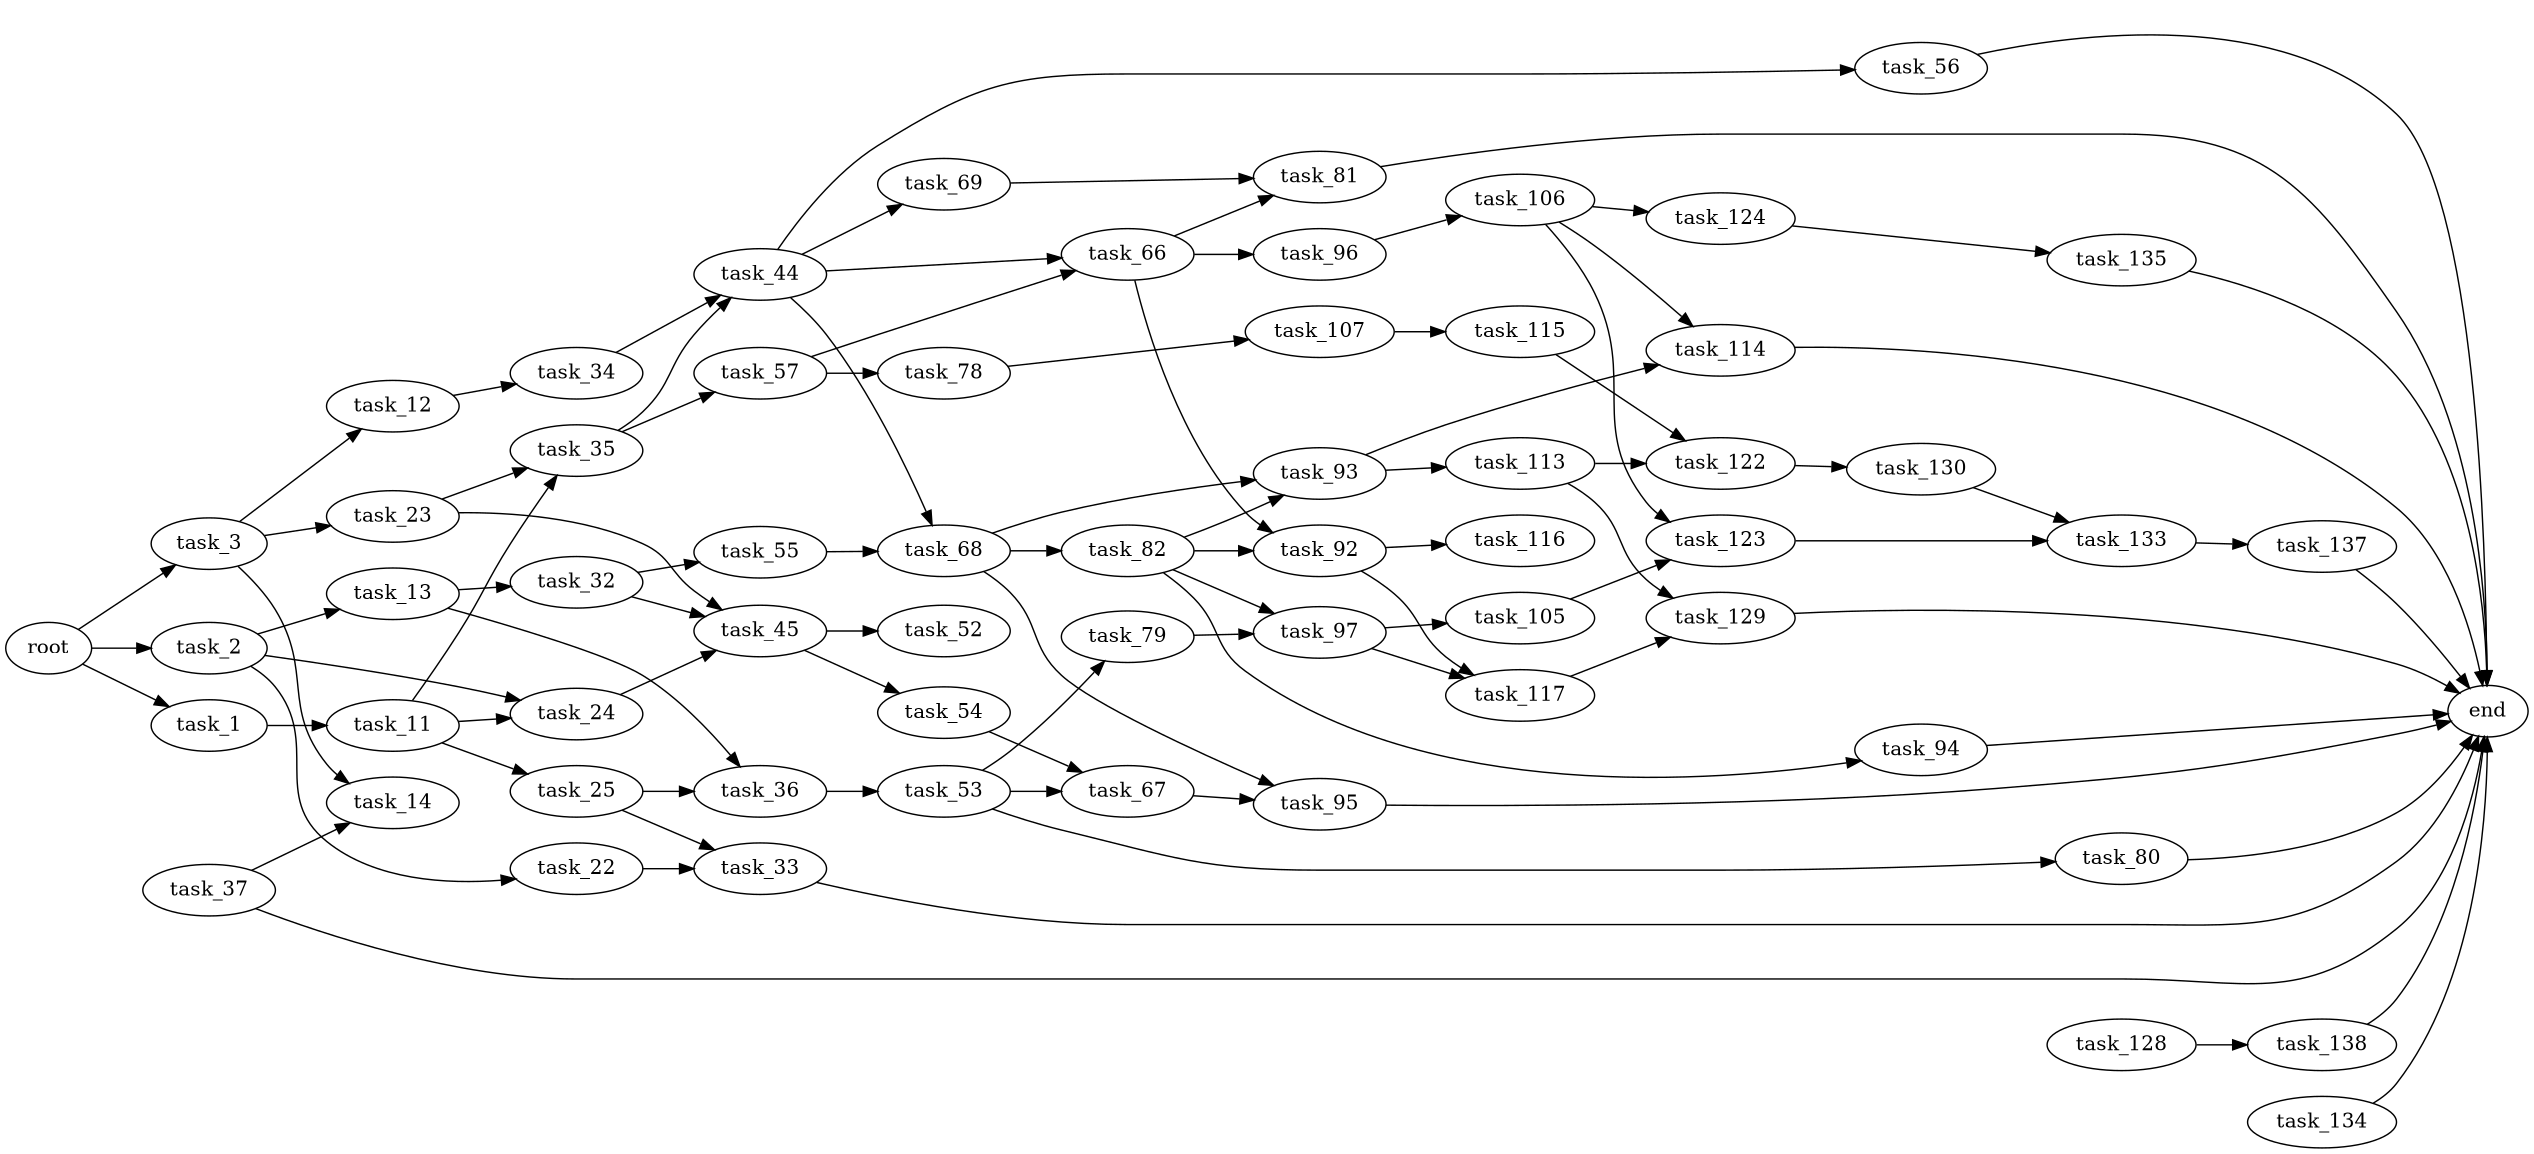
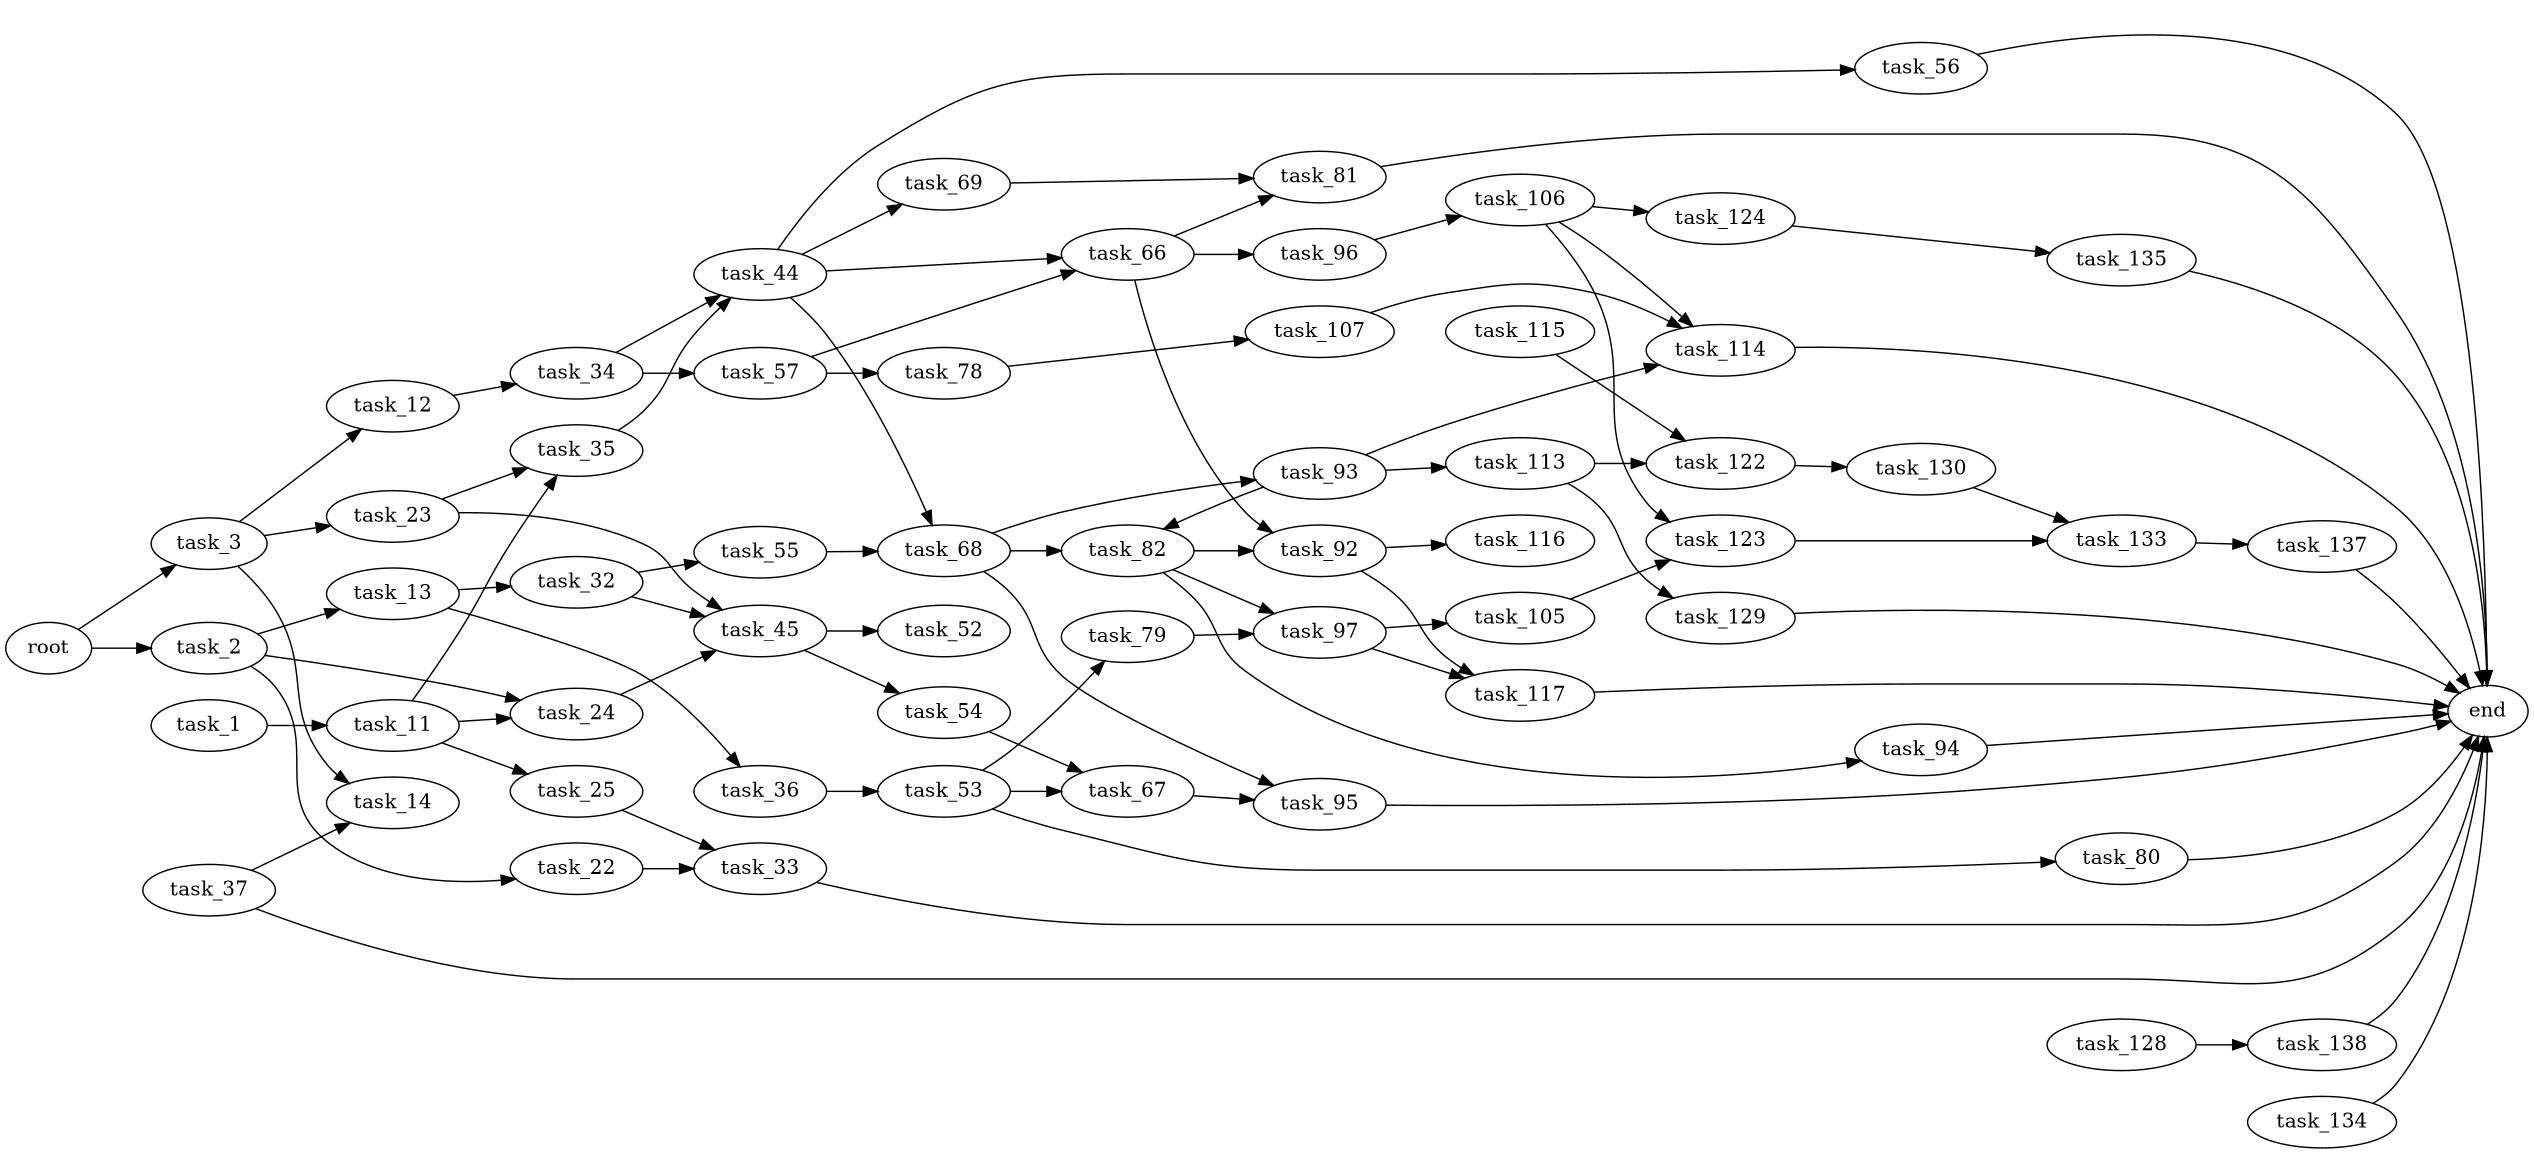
(1413, 332) -> (1521, 284)
(661, 415) -> (660, 373)
(1228, 520) -> (1220, 504)
(1614, 659) -> (2014, 684)
(119, 682) -> none
(661, 791) -> none
